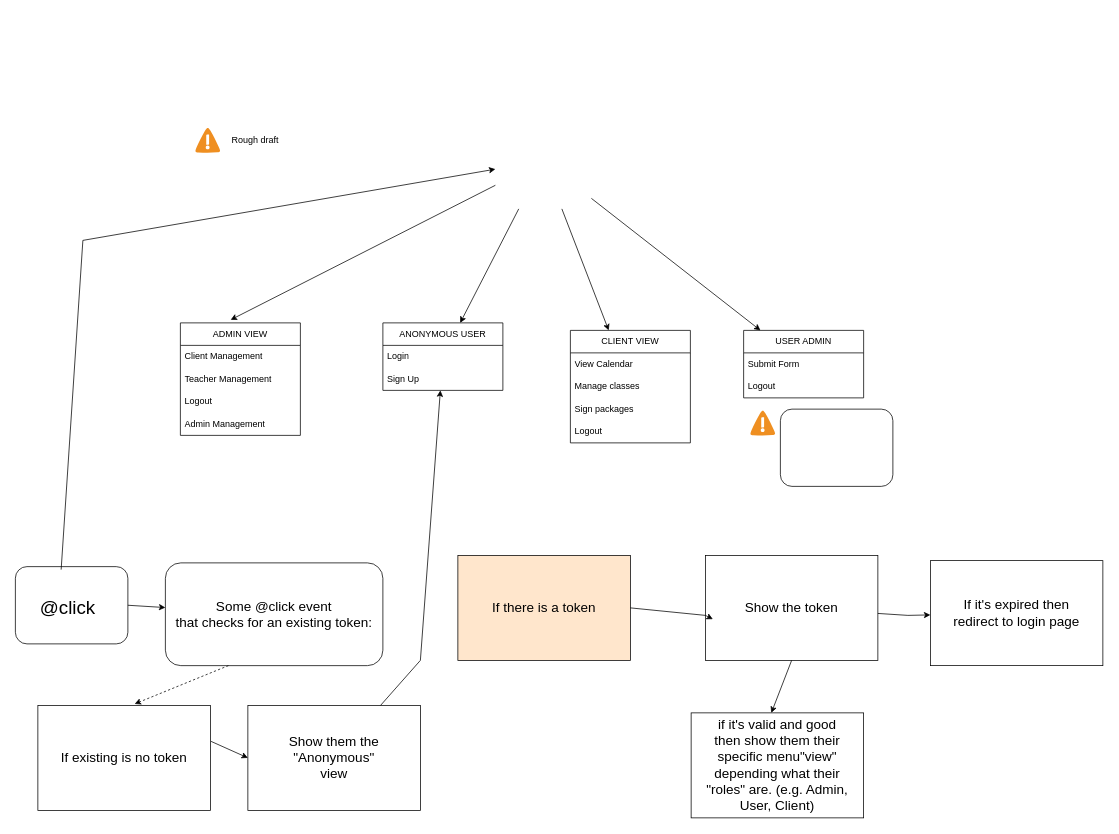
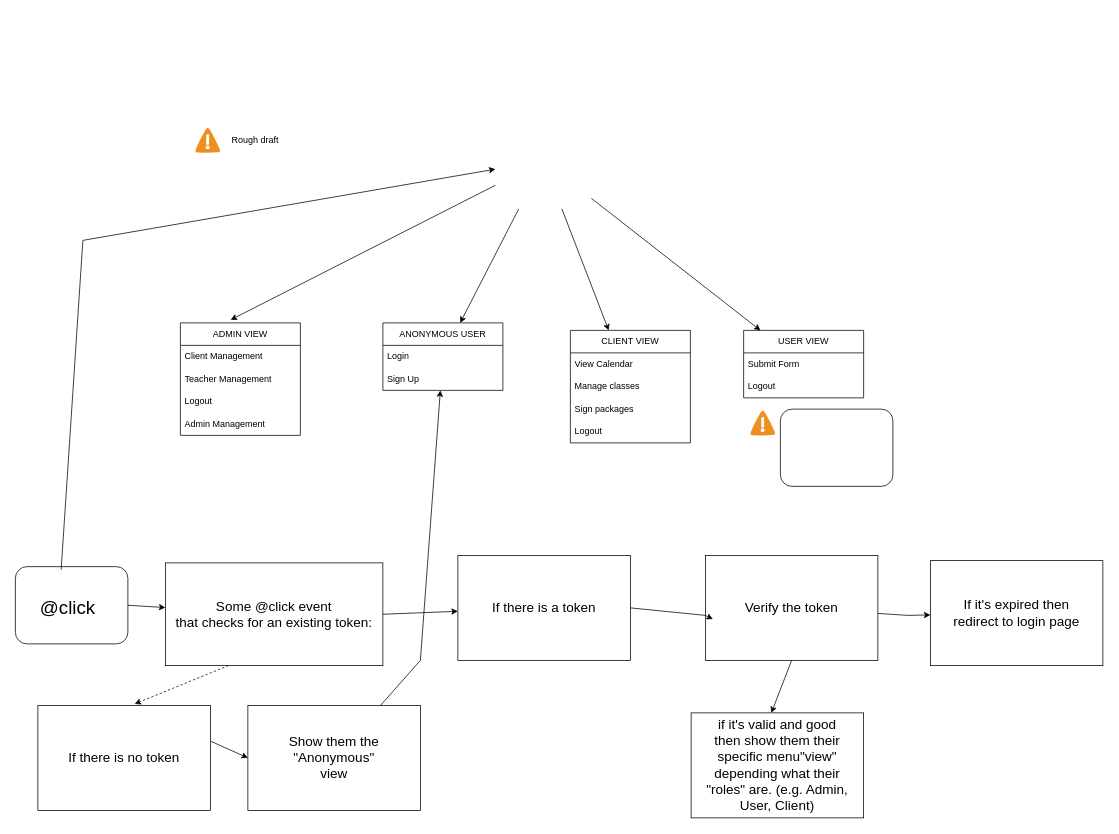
(804, 342) -> (804, 342)
(544, 608) -> (544, 608)
(792, 608) -> (792, 608)
none -> (418, 613)
(274, 614) -> (274, 614)
(124, 758) -> (124, 758)
